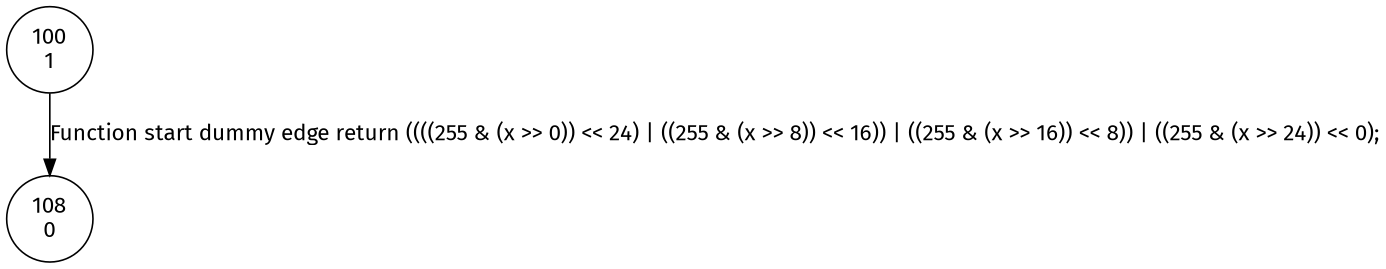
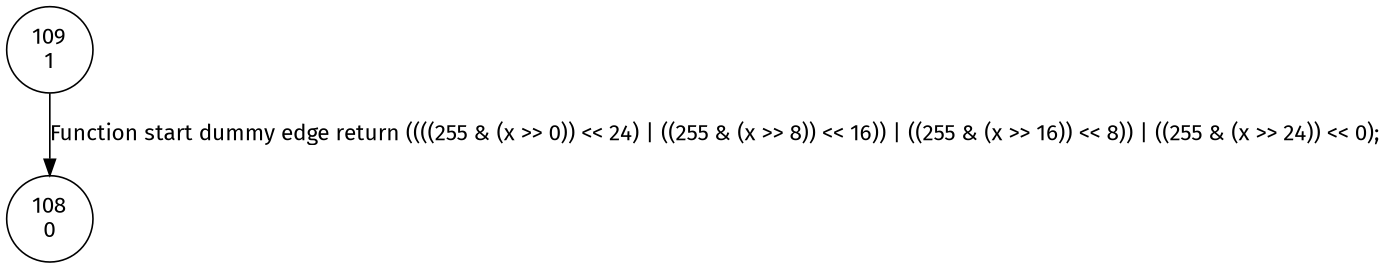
(50, 50) -> (50, 50)
